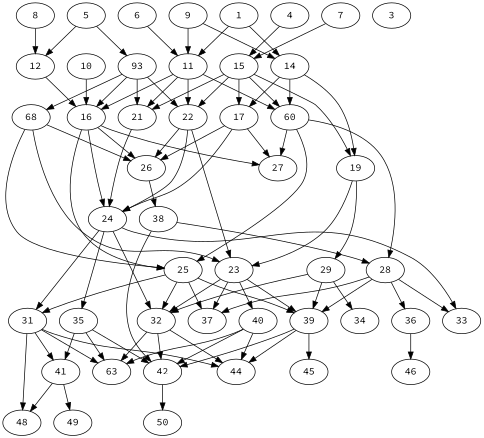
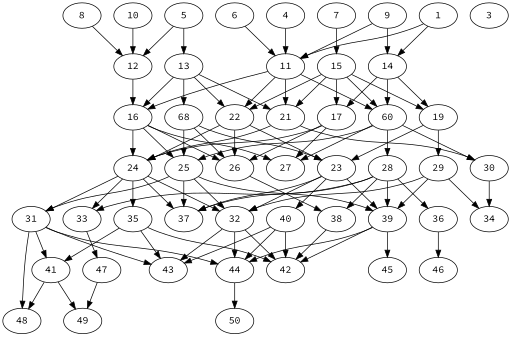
(268, 38) -> (286, 38)
(137, 66) -> (184, 66)
(86, 86) -> (133, 38)
none -> (489, 168)
none -> (156, 191)
(275, 240) -> (370, 186)
none -> (102, 270)
(112, 372) -> (168, 270)
(163, 394) -> (235, 292)
